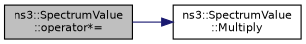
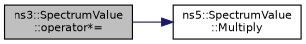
(237, 22) -> (237, 22)
